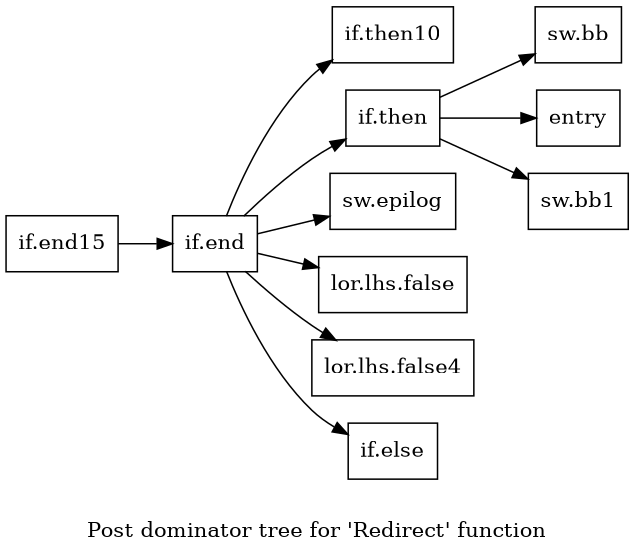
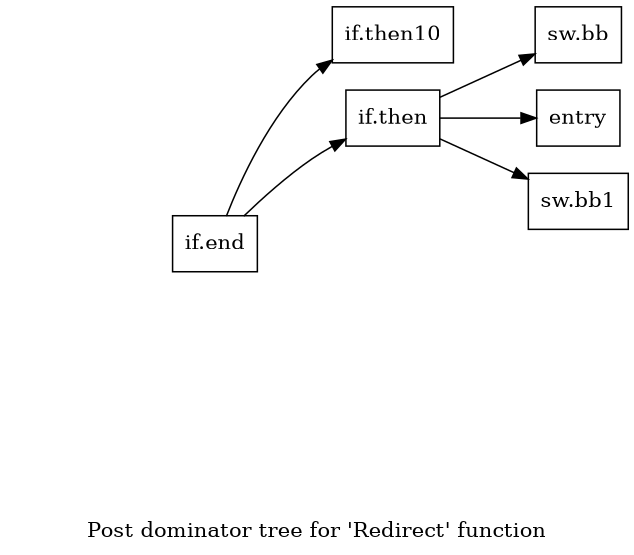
(393, 201) -> none
(62, 244) -> none
(393, 285) -> none
(393, 368) -> none
(393, 451) -> none
